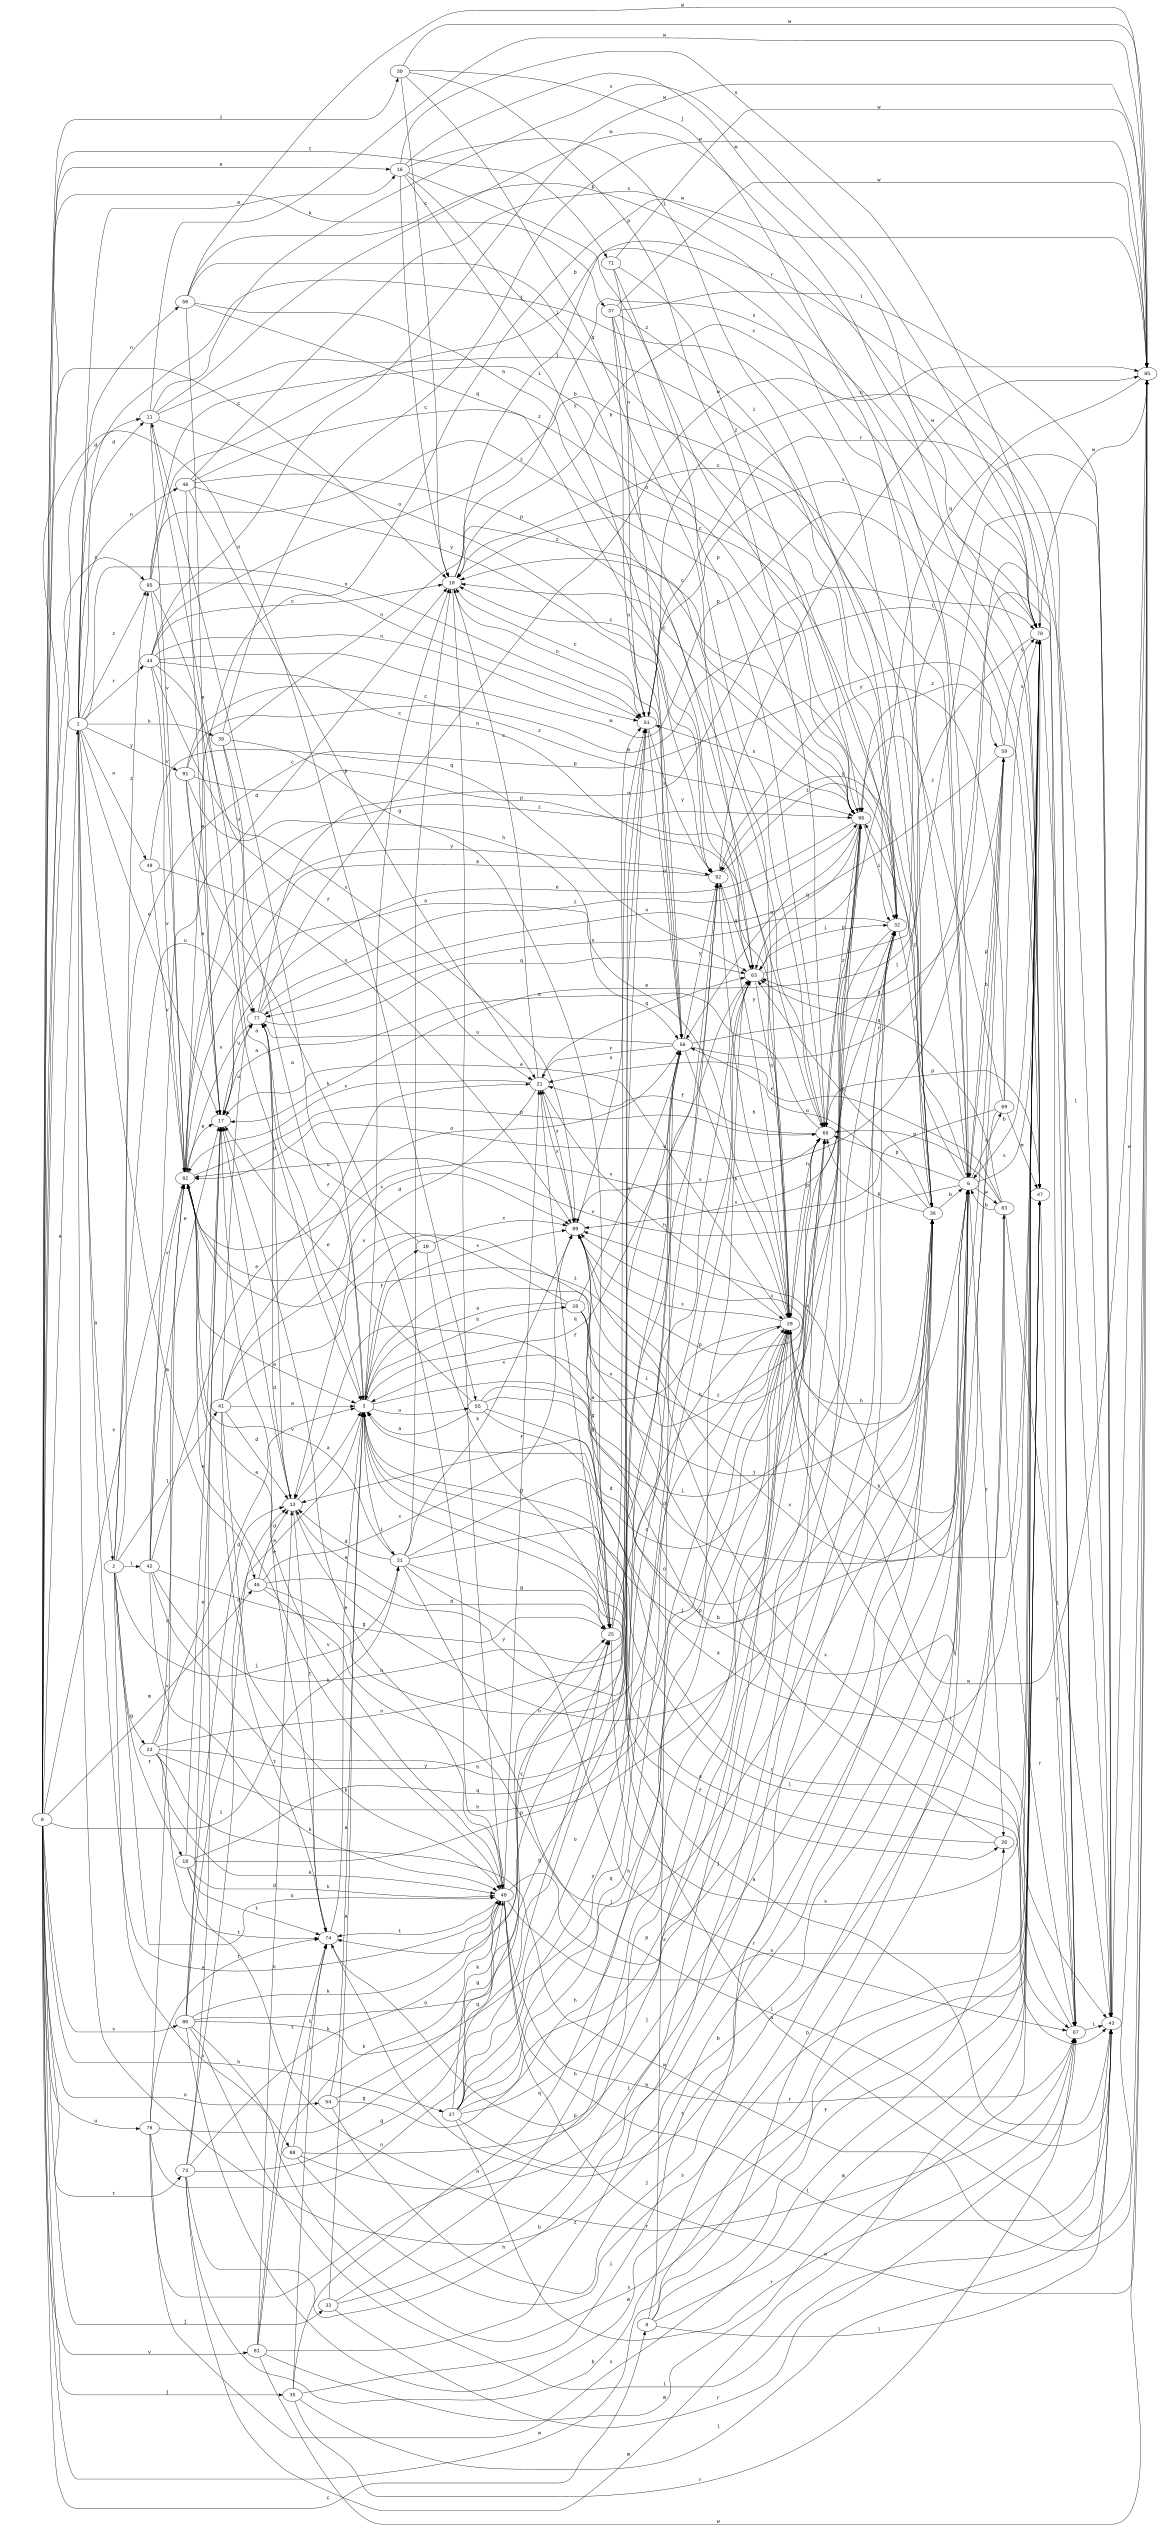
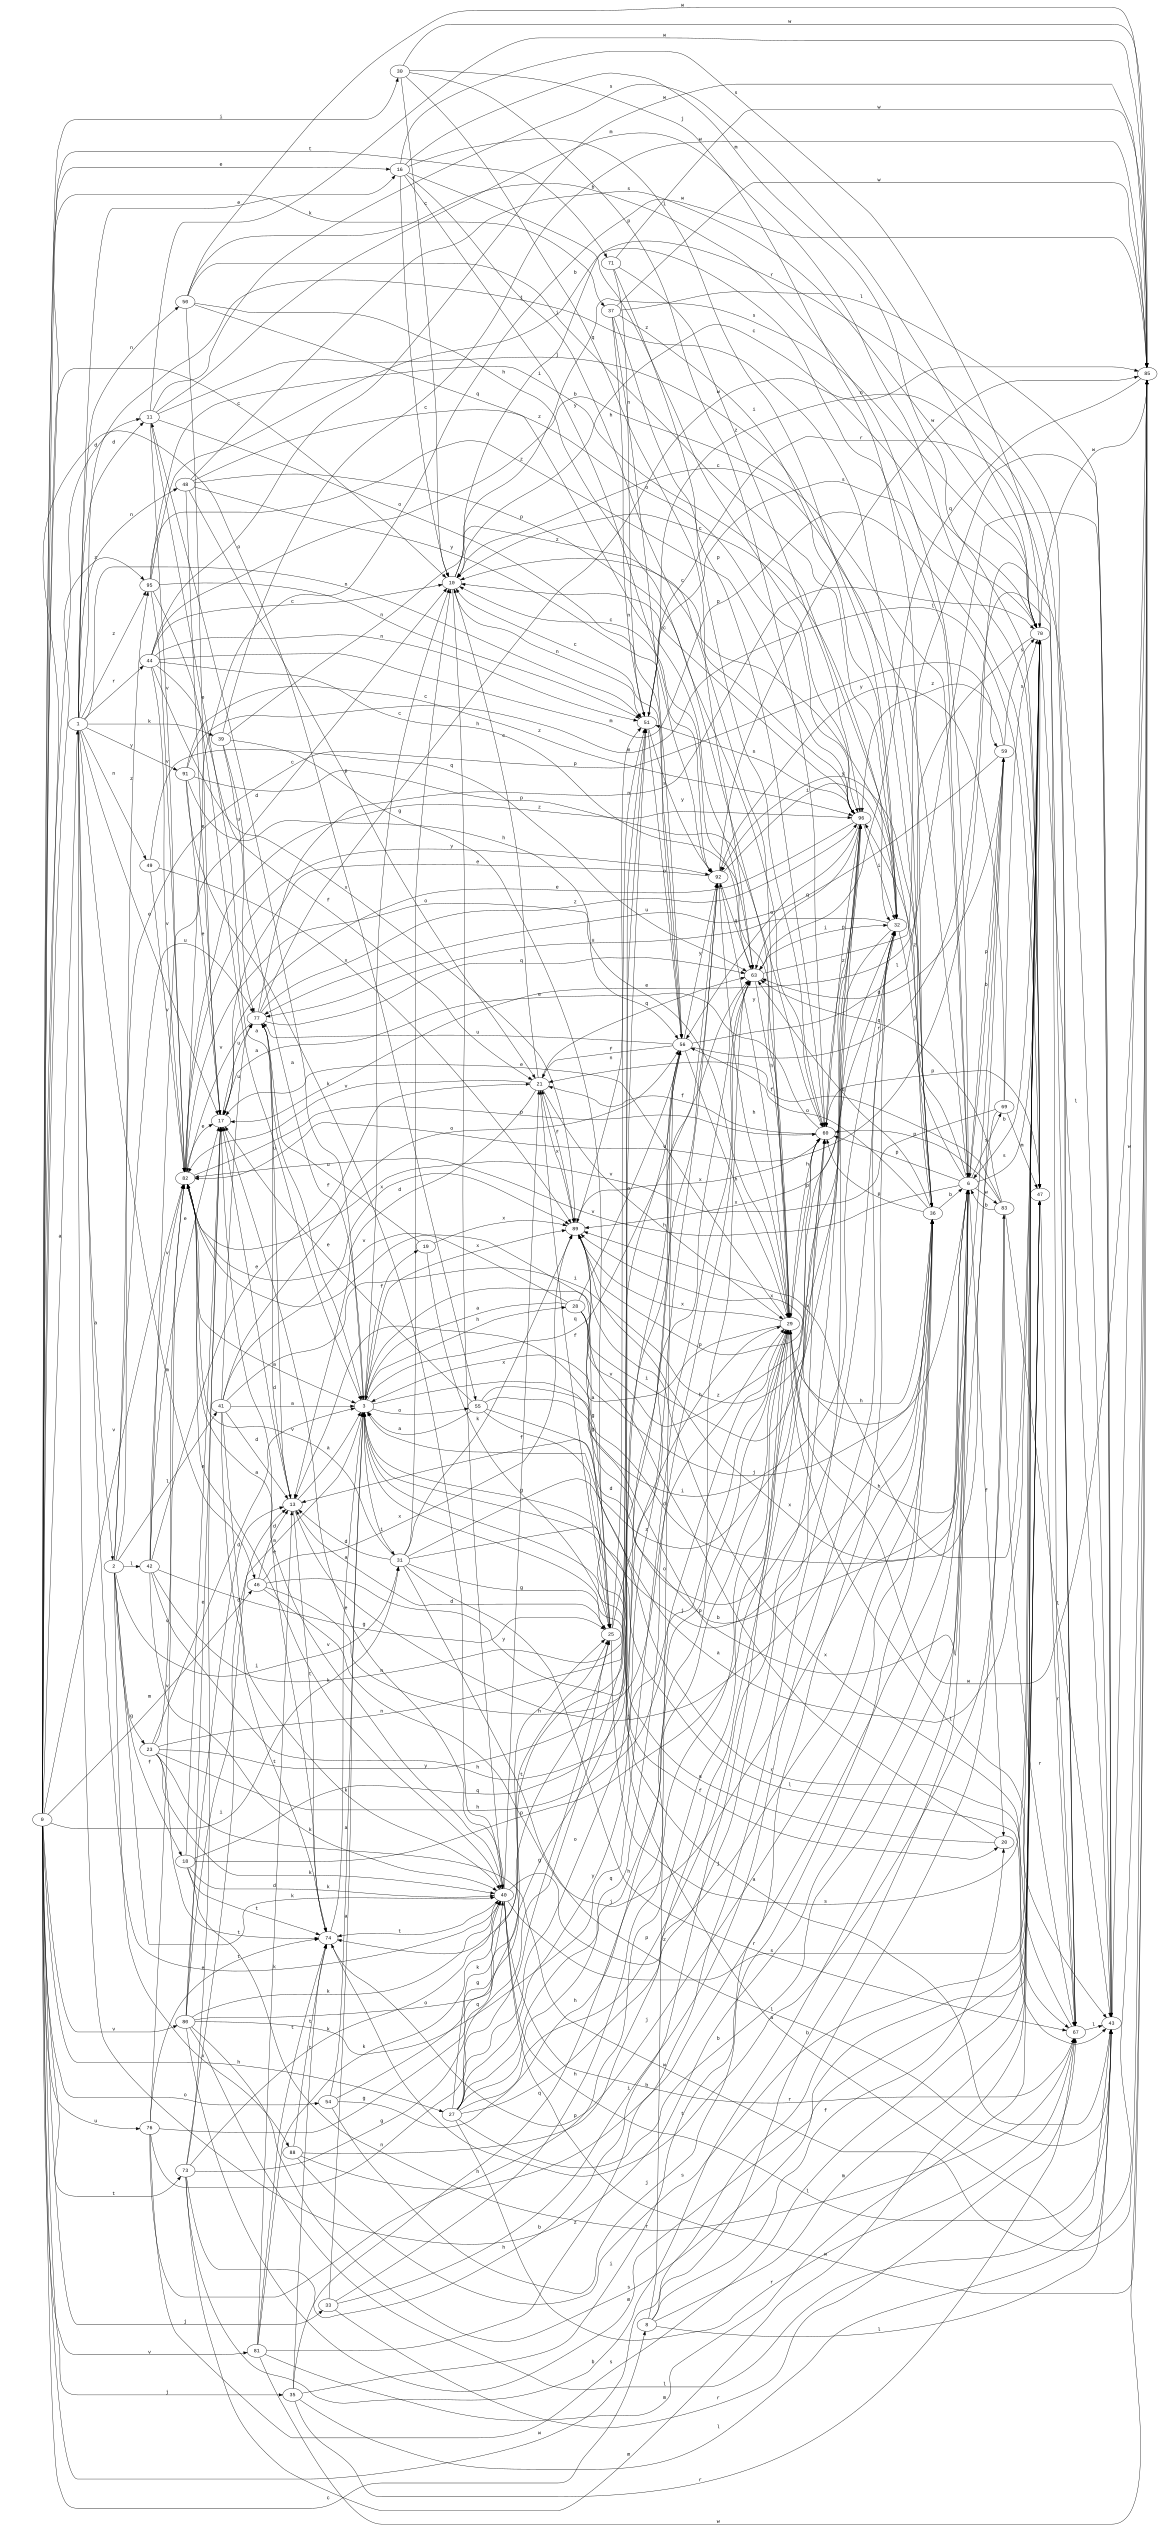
(947, 872) -> none
